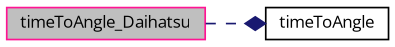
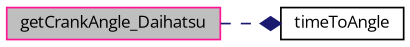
(106, 24) -> (114, 24)
